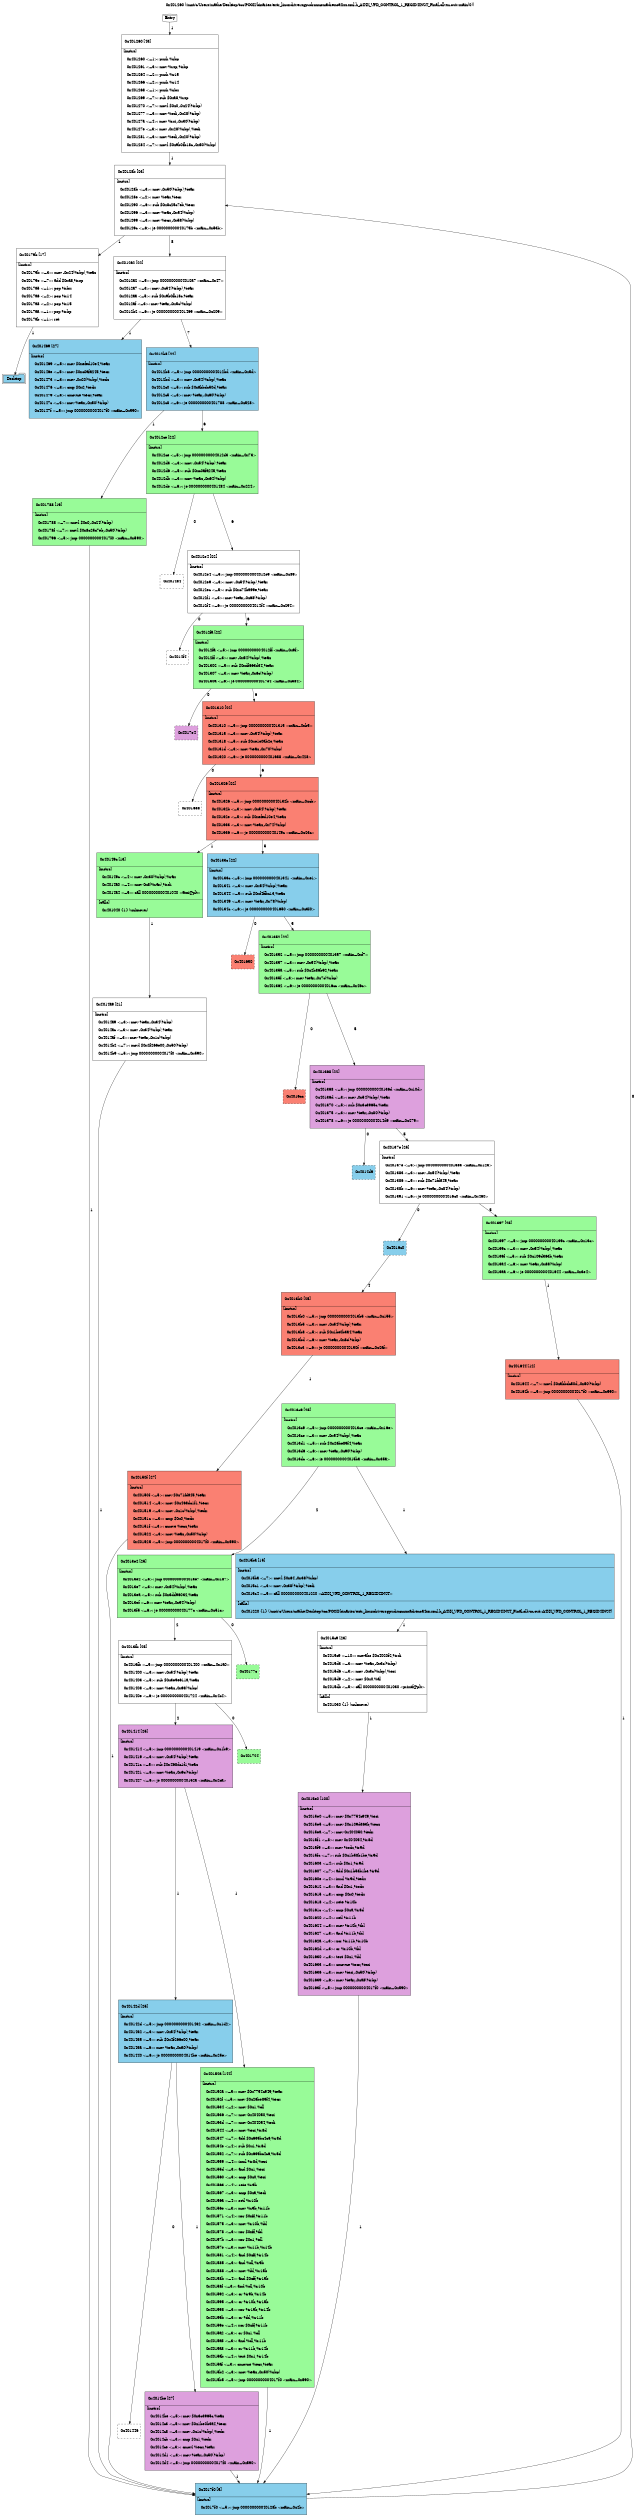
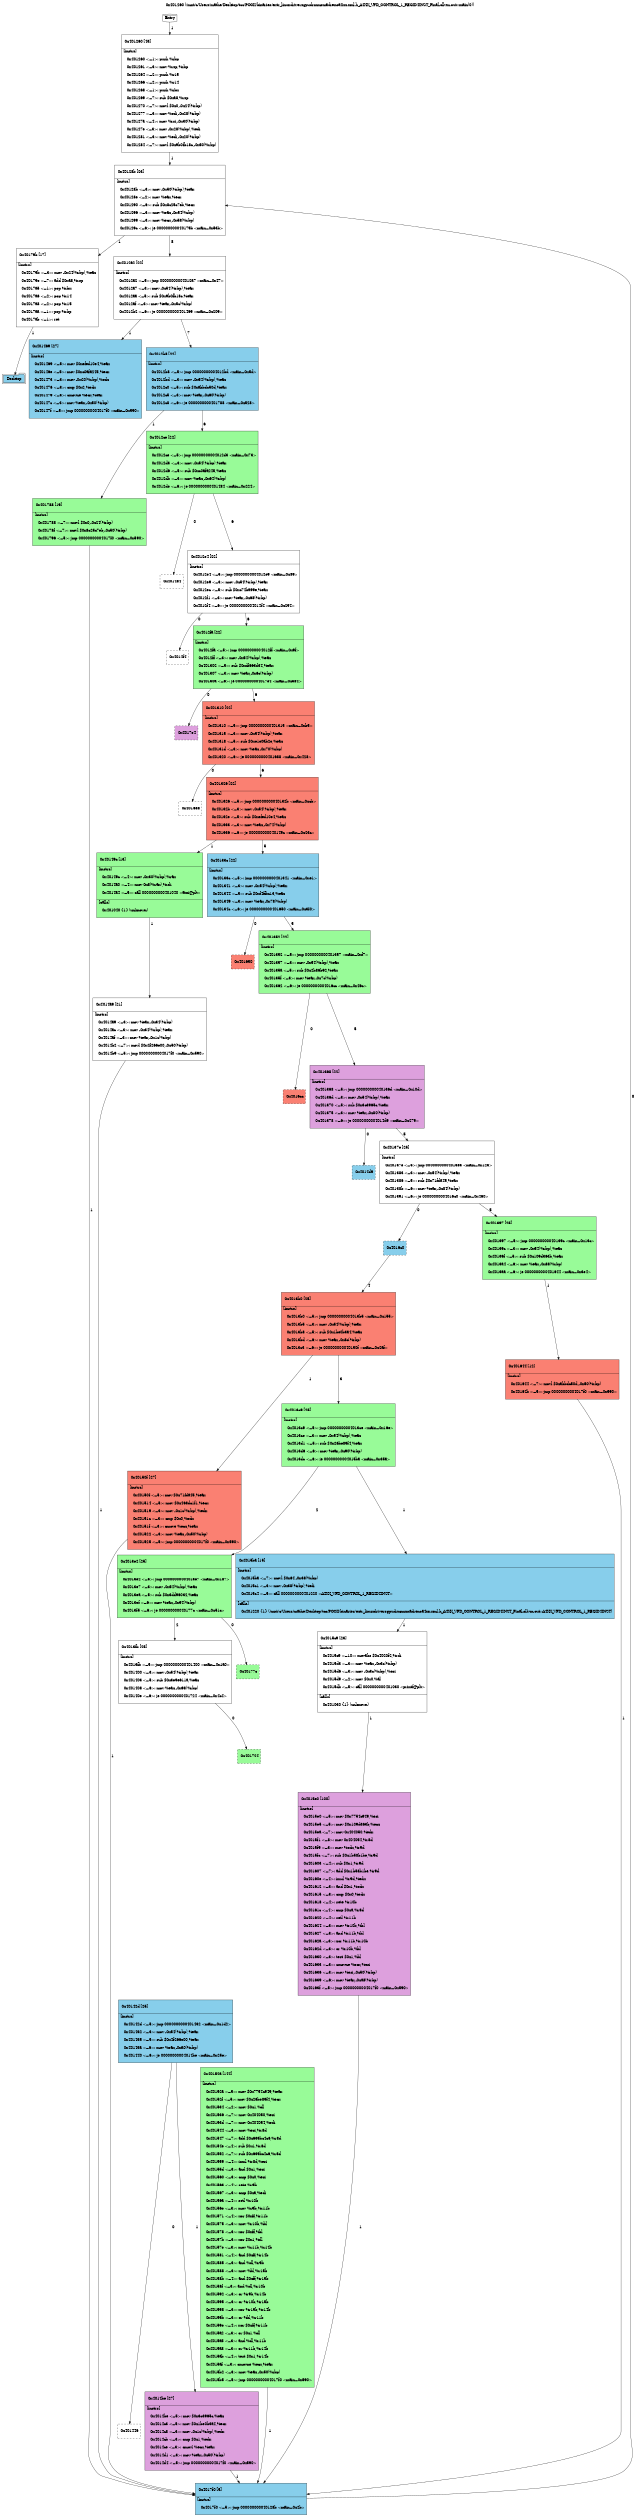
none -> (338, 1378)
(176, 1756) -> none
